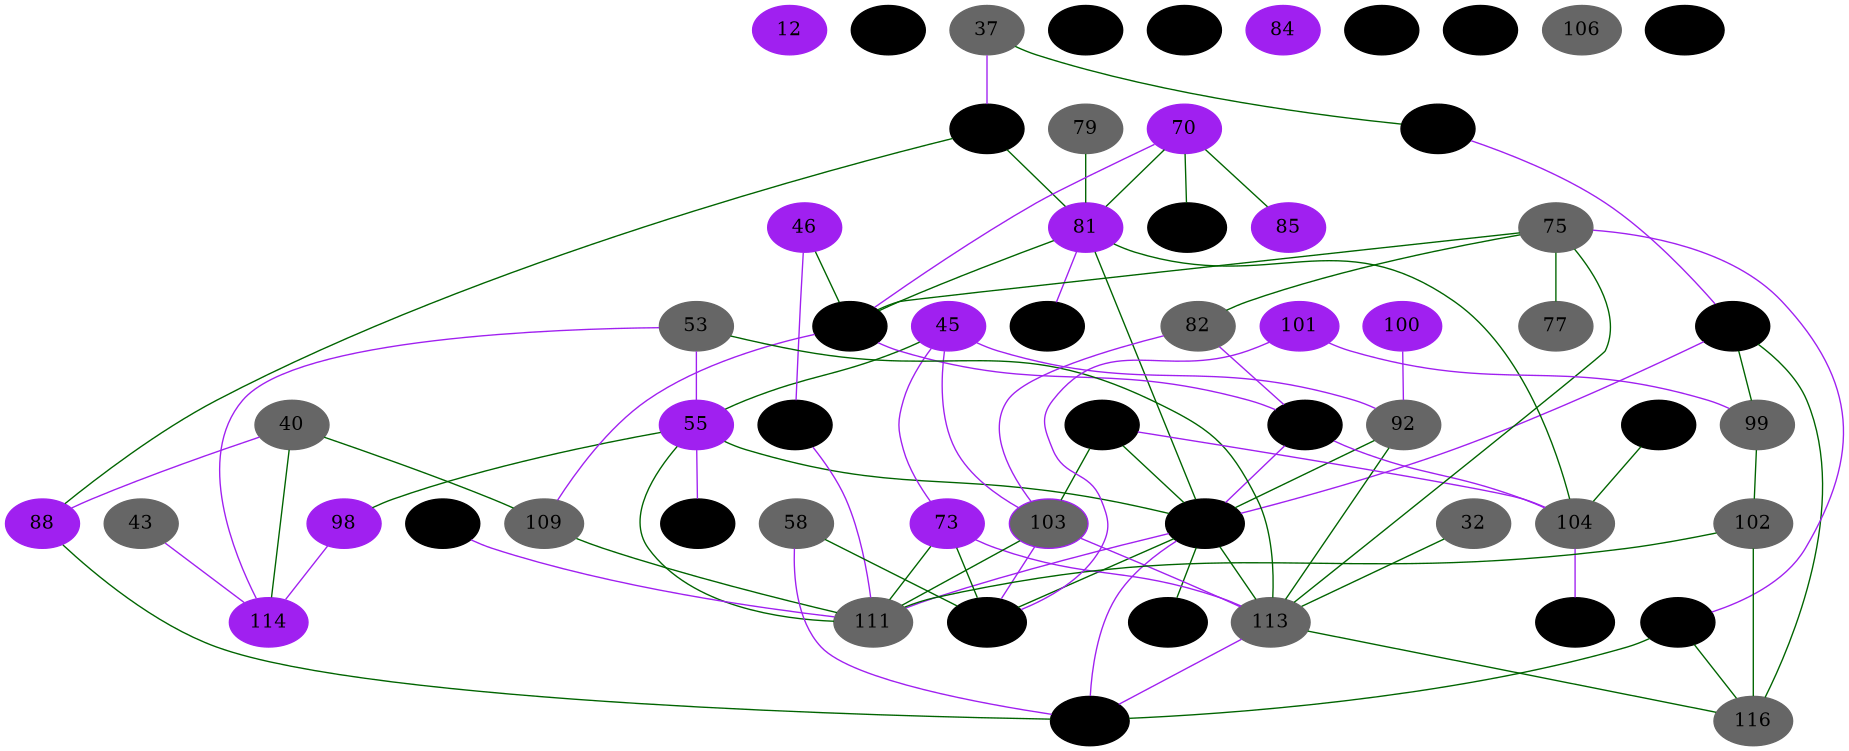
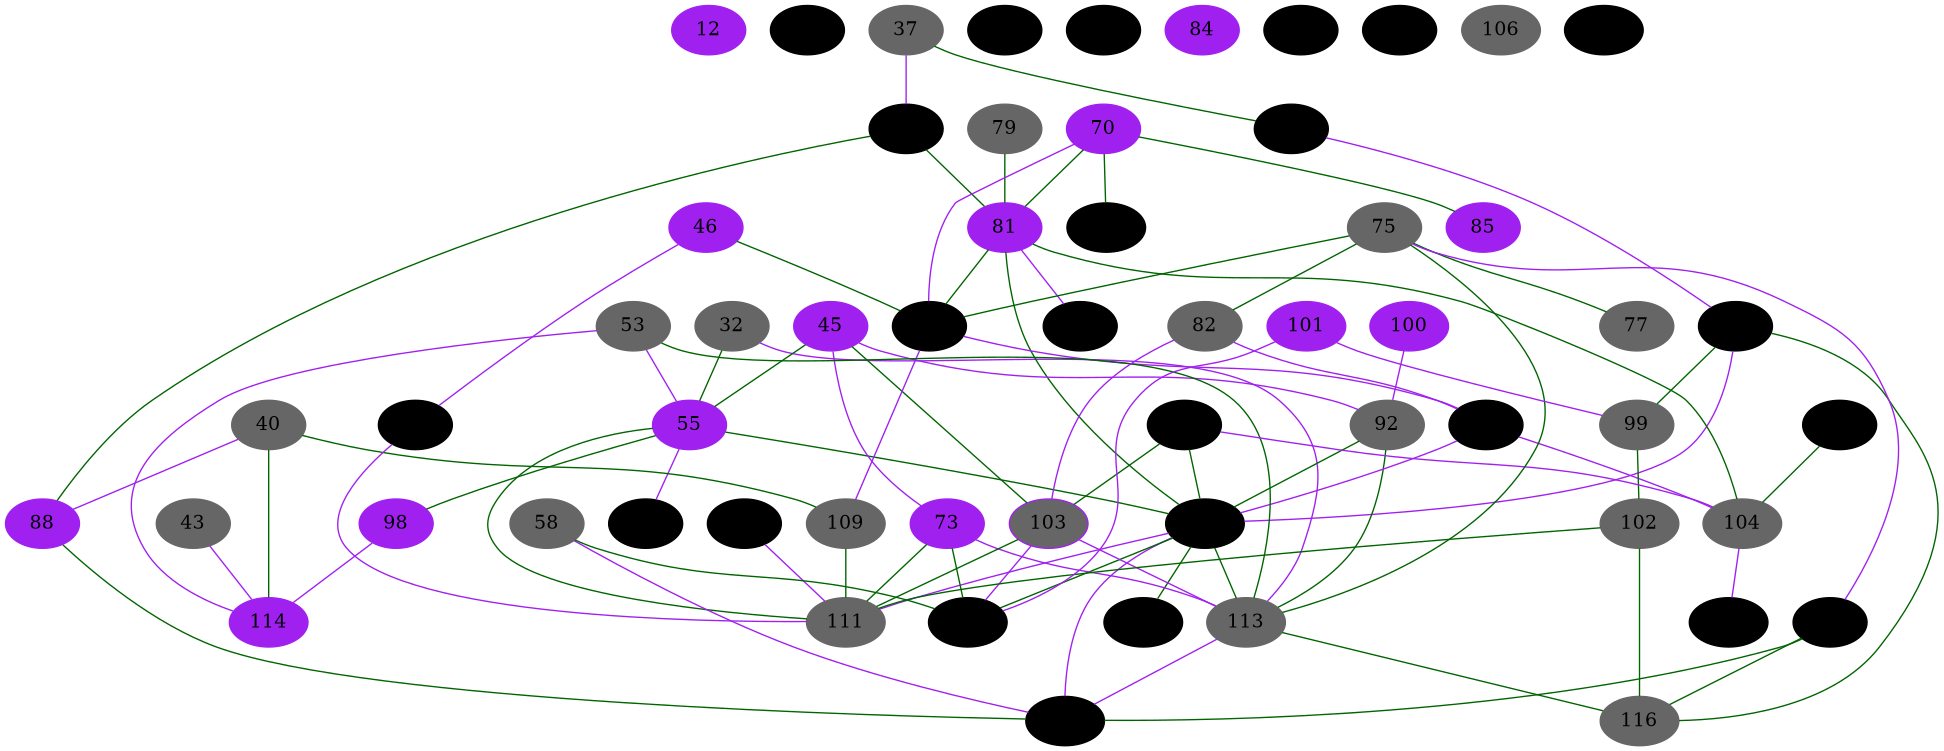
none -> (711, 376)
(953, 443) -> (940, 425)
(1373, 573) -> (1279, 400)
